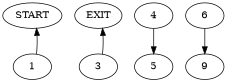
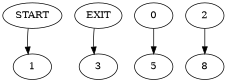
(154, 16) -> (154, 16)
(205, 16) -> (205, 16)
(37, 45) -> (28, 38)
(103, 45) -> (94, 38)
(205, 67) -> (205, 67)
